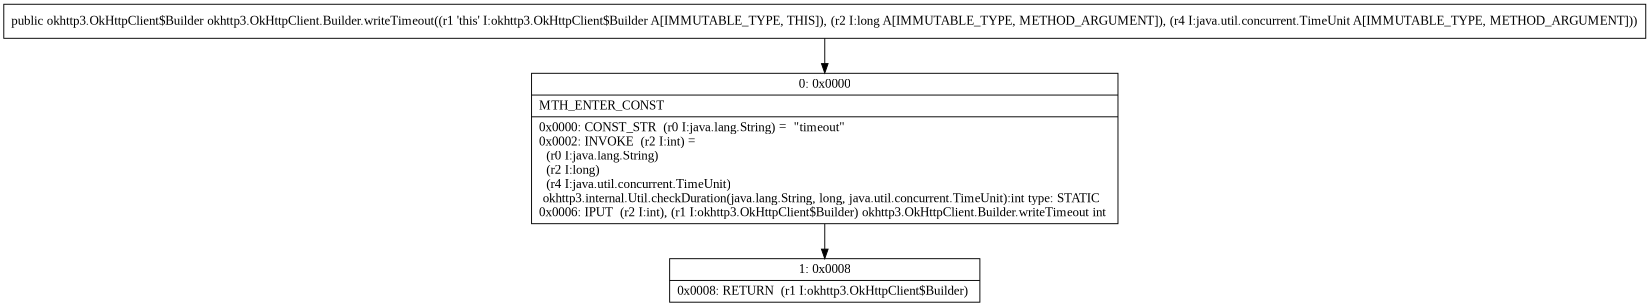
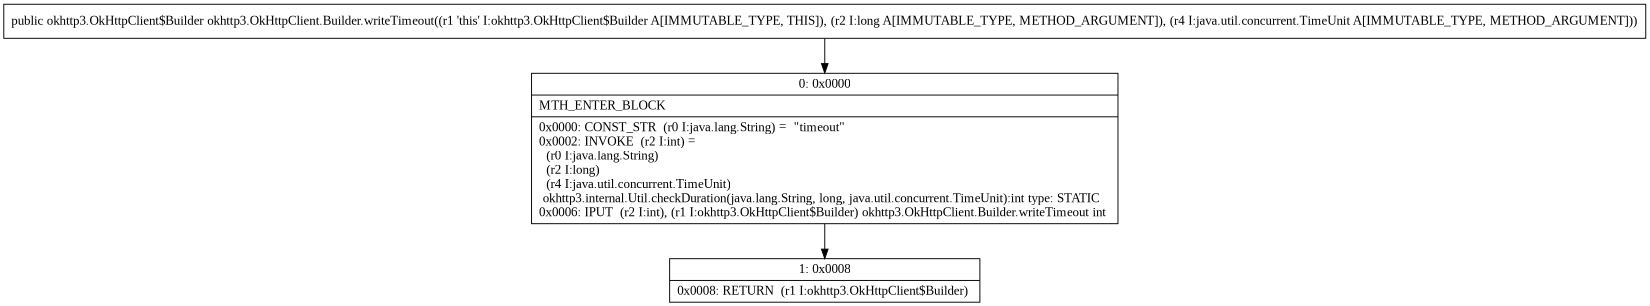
(602, 105) -> (602, 105)
